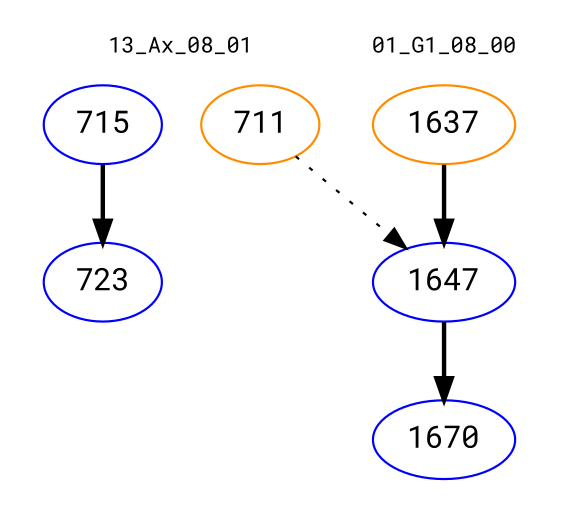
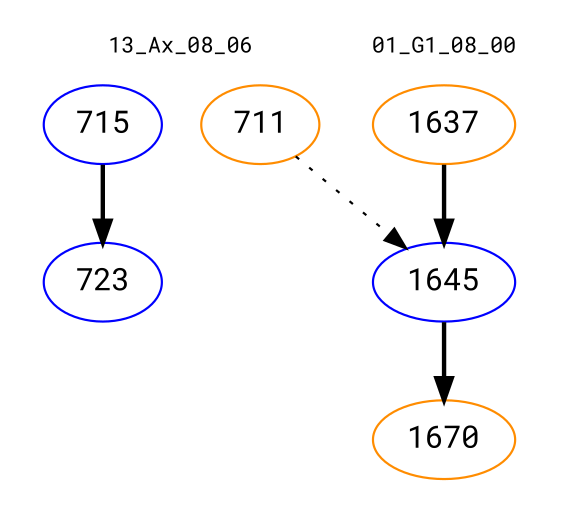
(182, 47) -> (182, 47)
(444, 282) -> (444, 282)
(444, 440) -> (444, 440)
